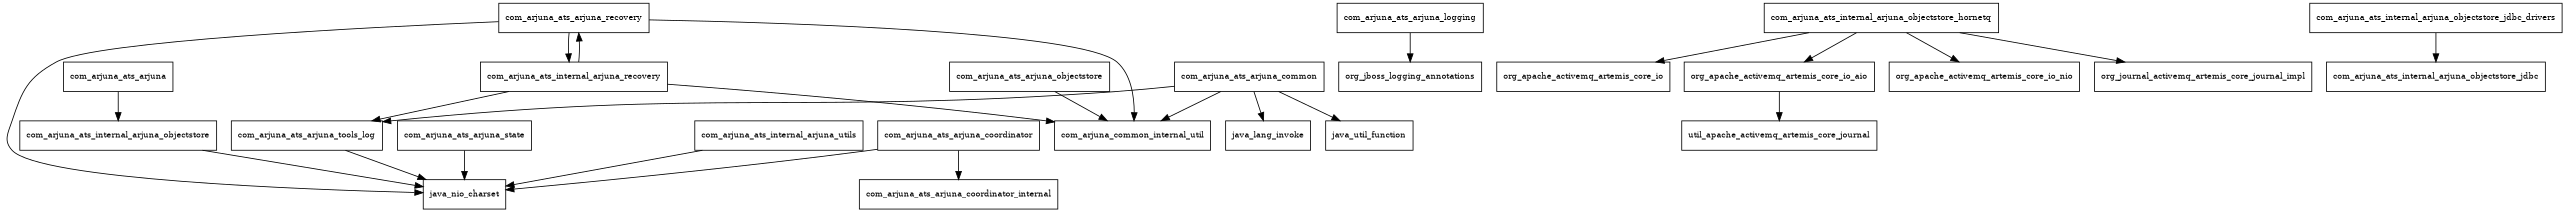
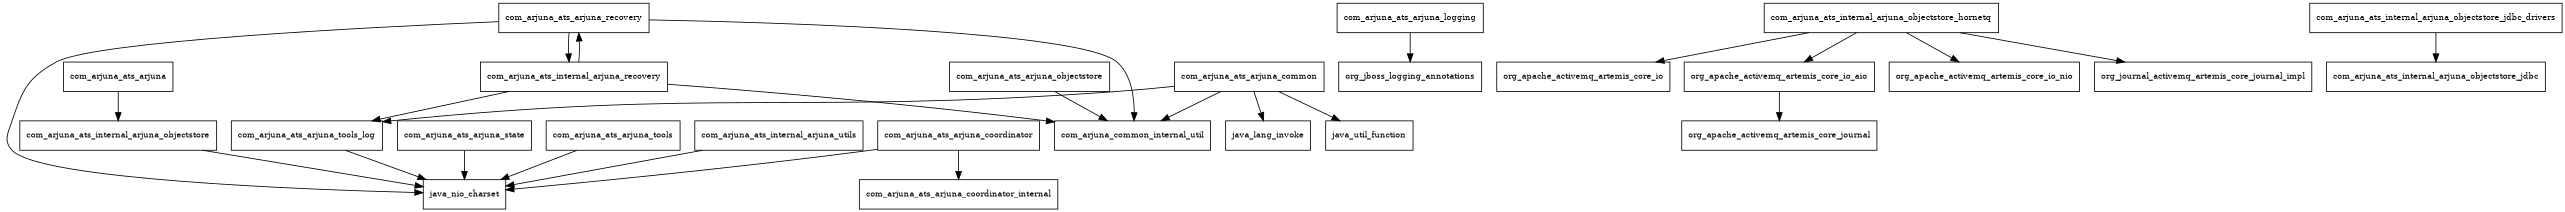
none -> (613, 136)
(1779, 136) -> (1779, 136)
